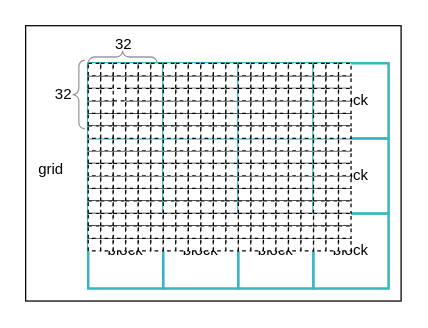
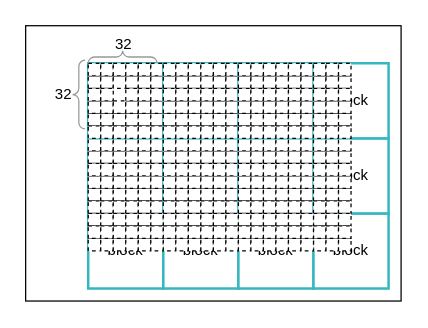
(51, 169) -> none
